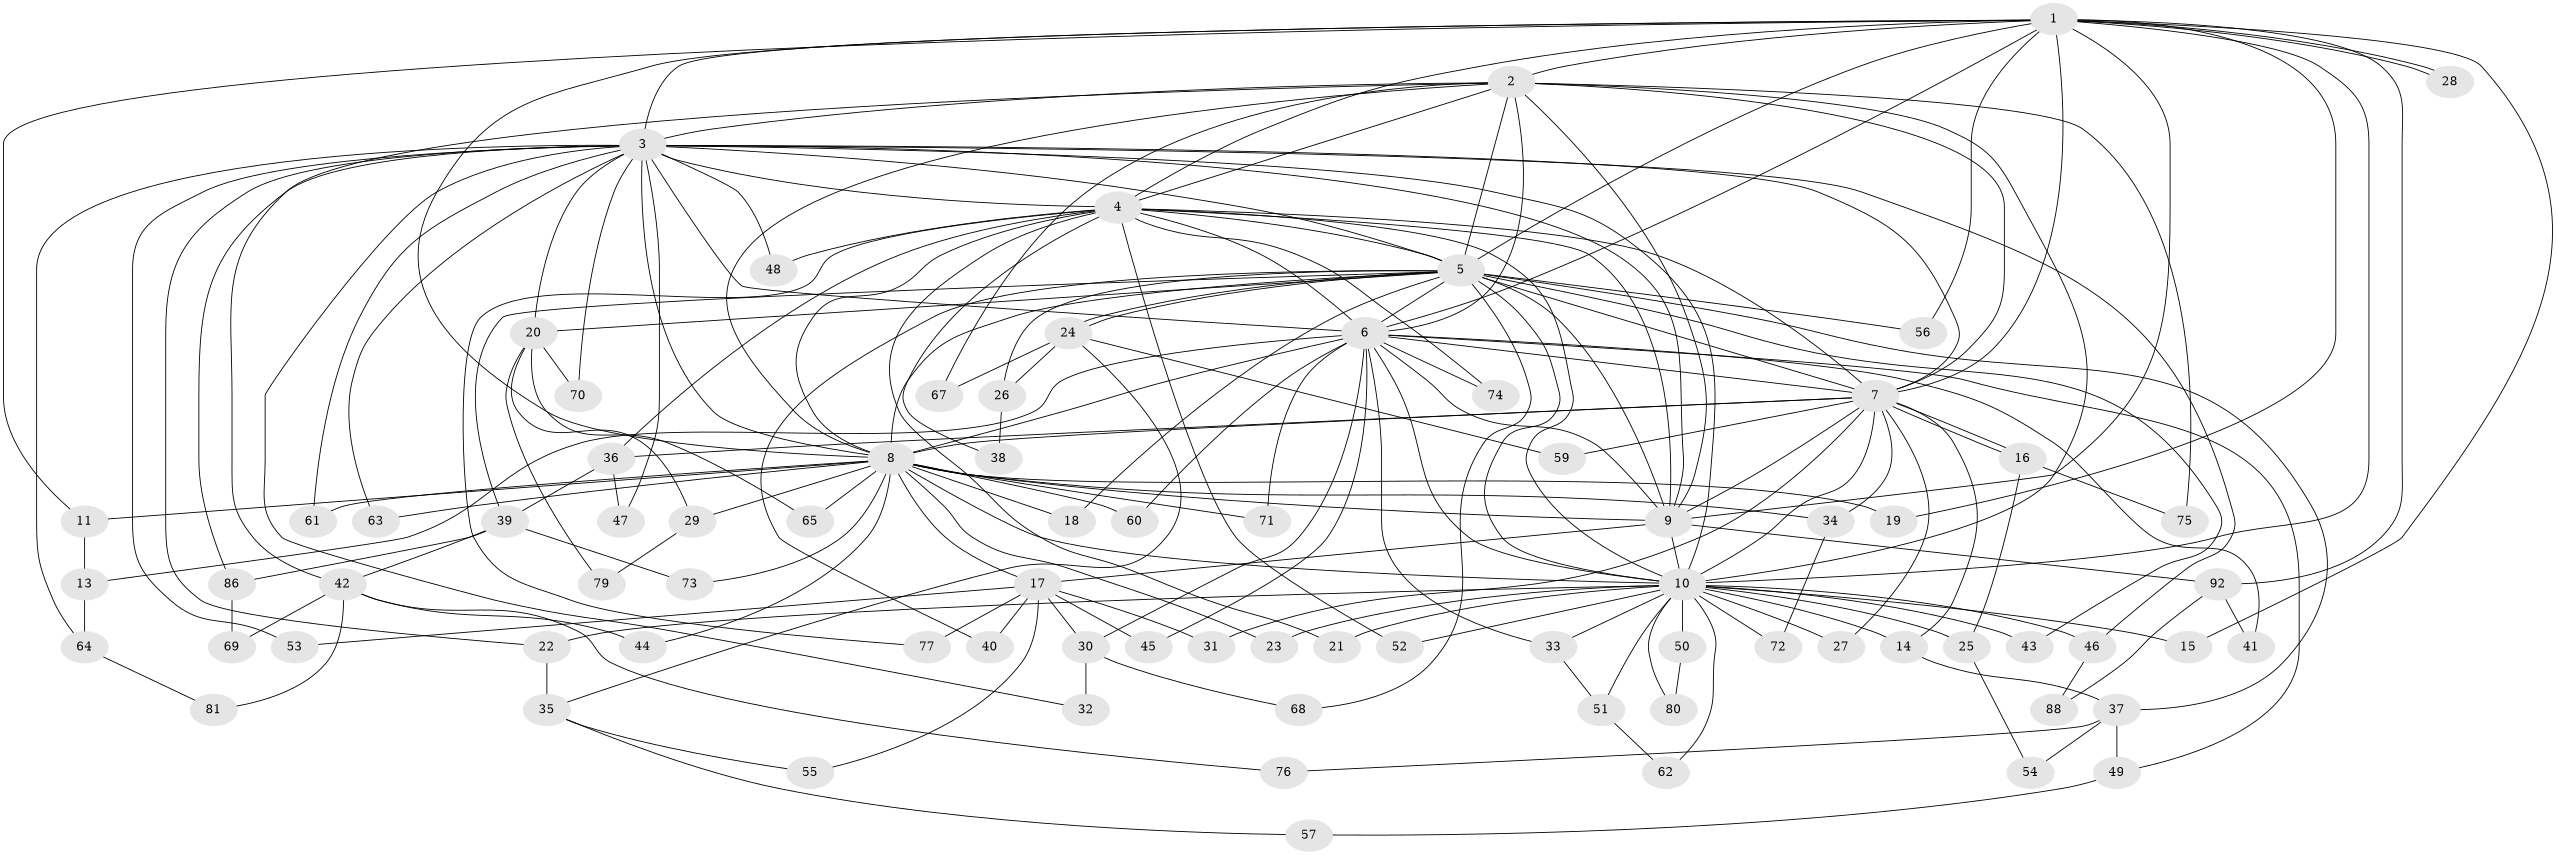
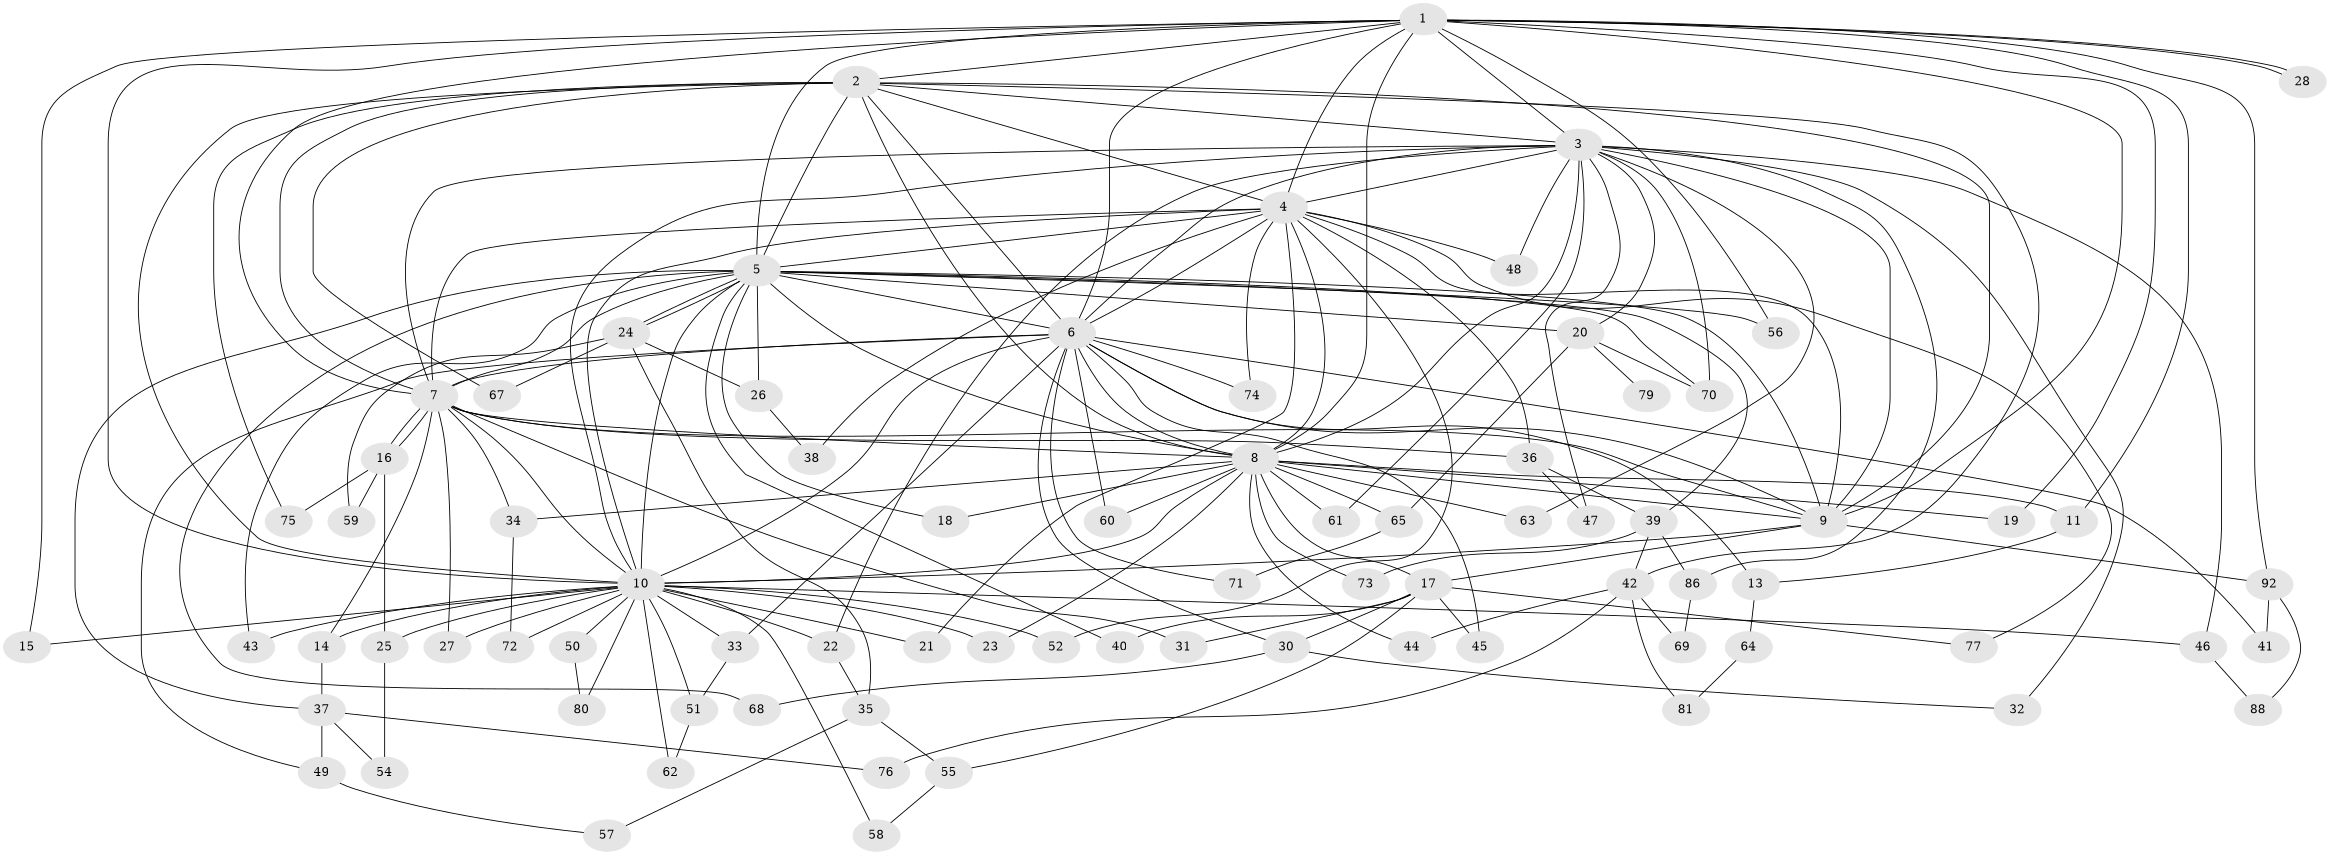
(1058, 179) -> (1250, 285)
(127, 195) -> none
(1725, 426) -> (368, 490)
(1087, 494) -> (1318, 554)
(693, 522) -> none
(295, 647) -> none
none -> (877, 836)
